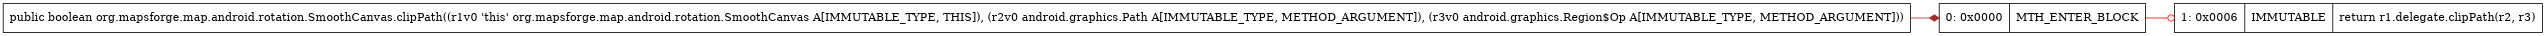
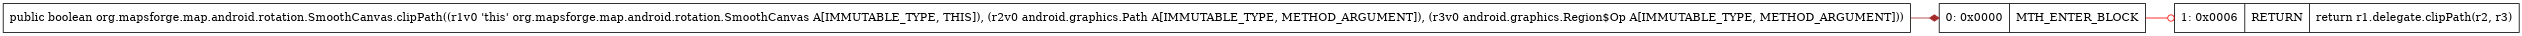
(2289, 18) -> (2277, 18)
